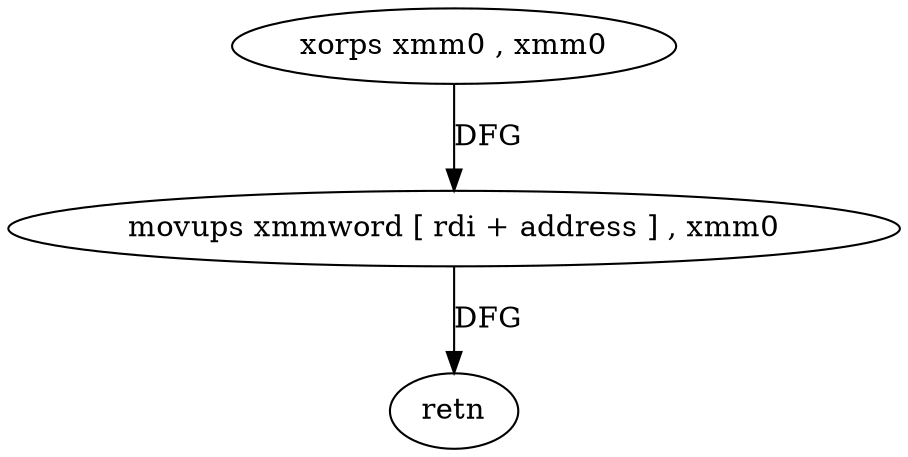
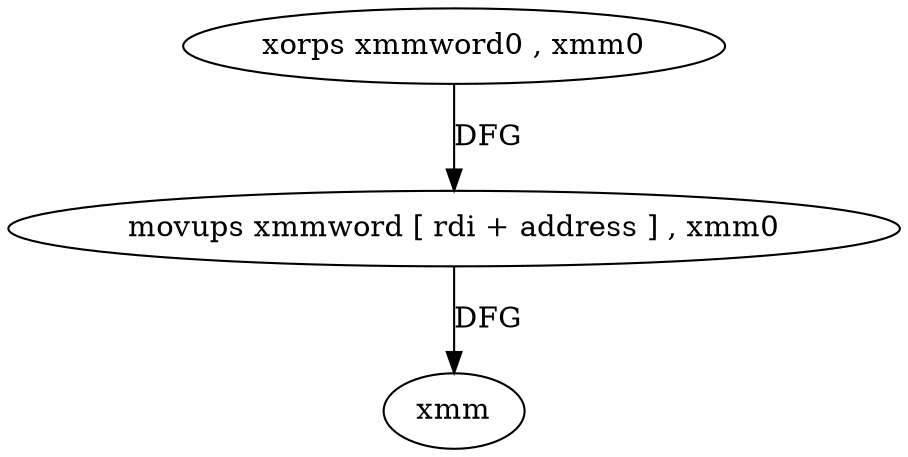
(454, 46) -> (454, 46)
(454, 411) -> (454, 411)
